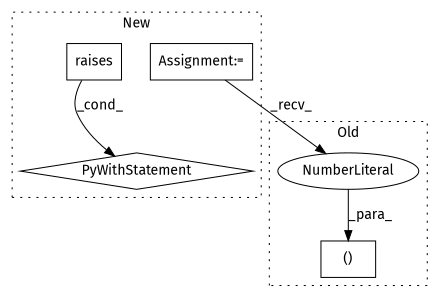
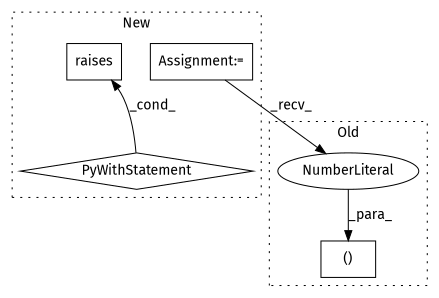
(80, 119) -> (131, 120)
